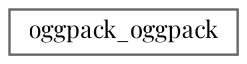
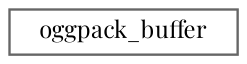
(124, 32) -> (124, 32)
